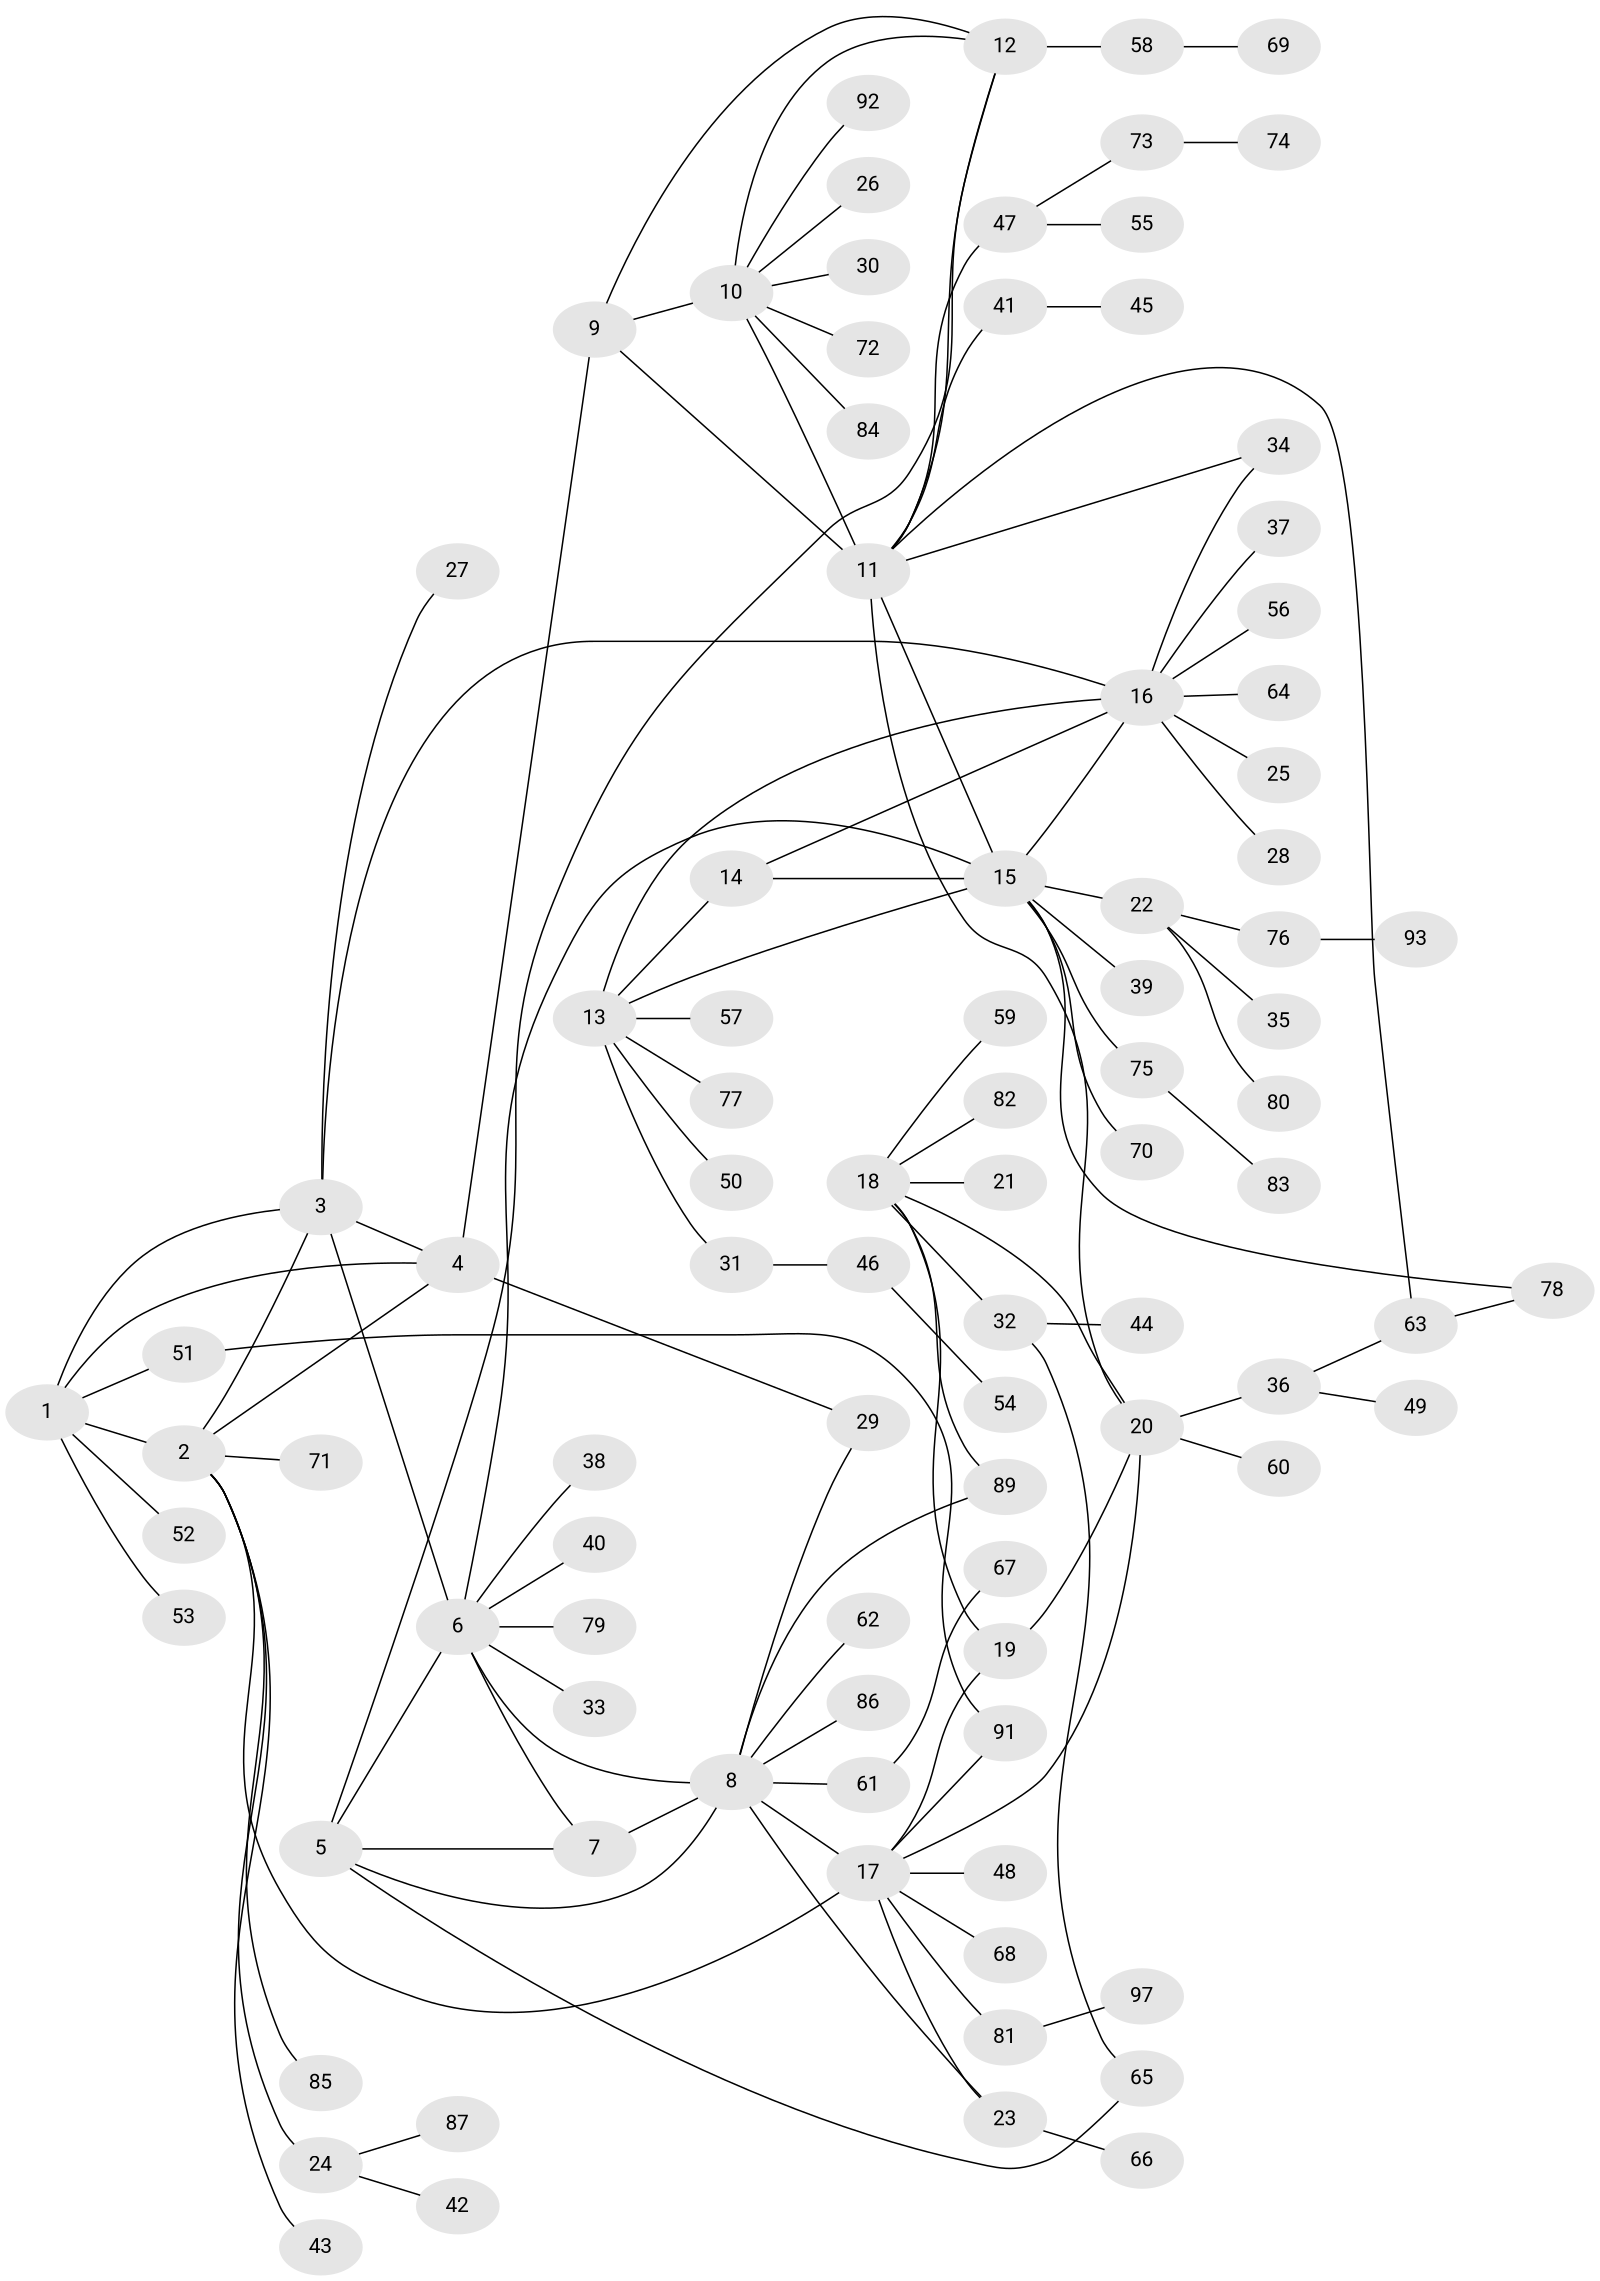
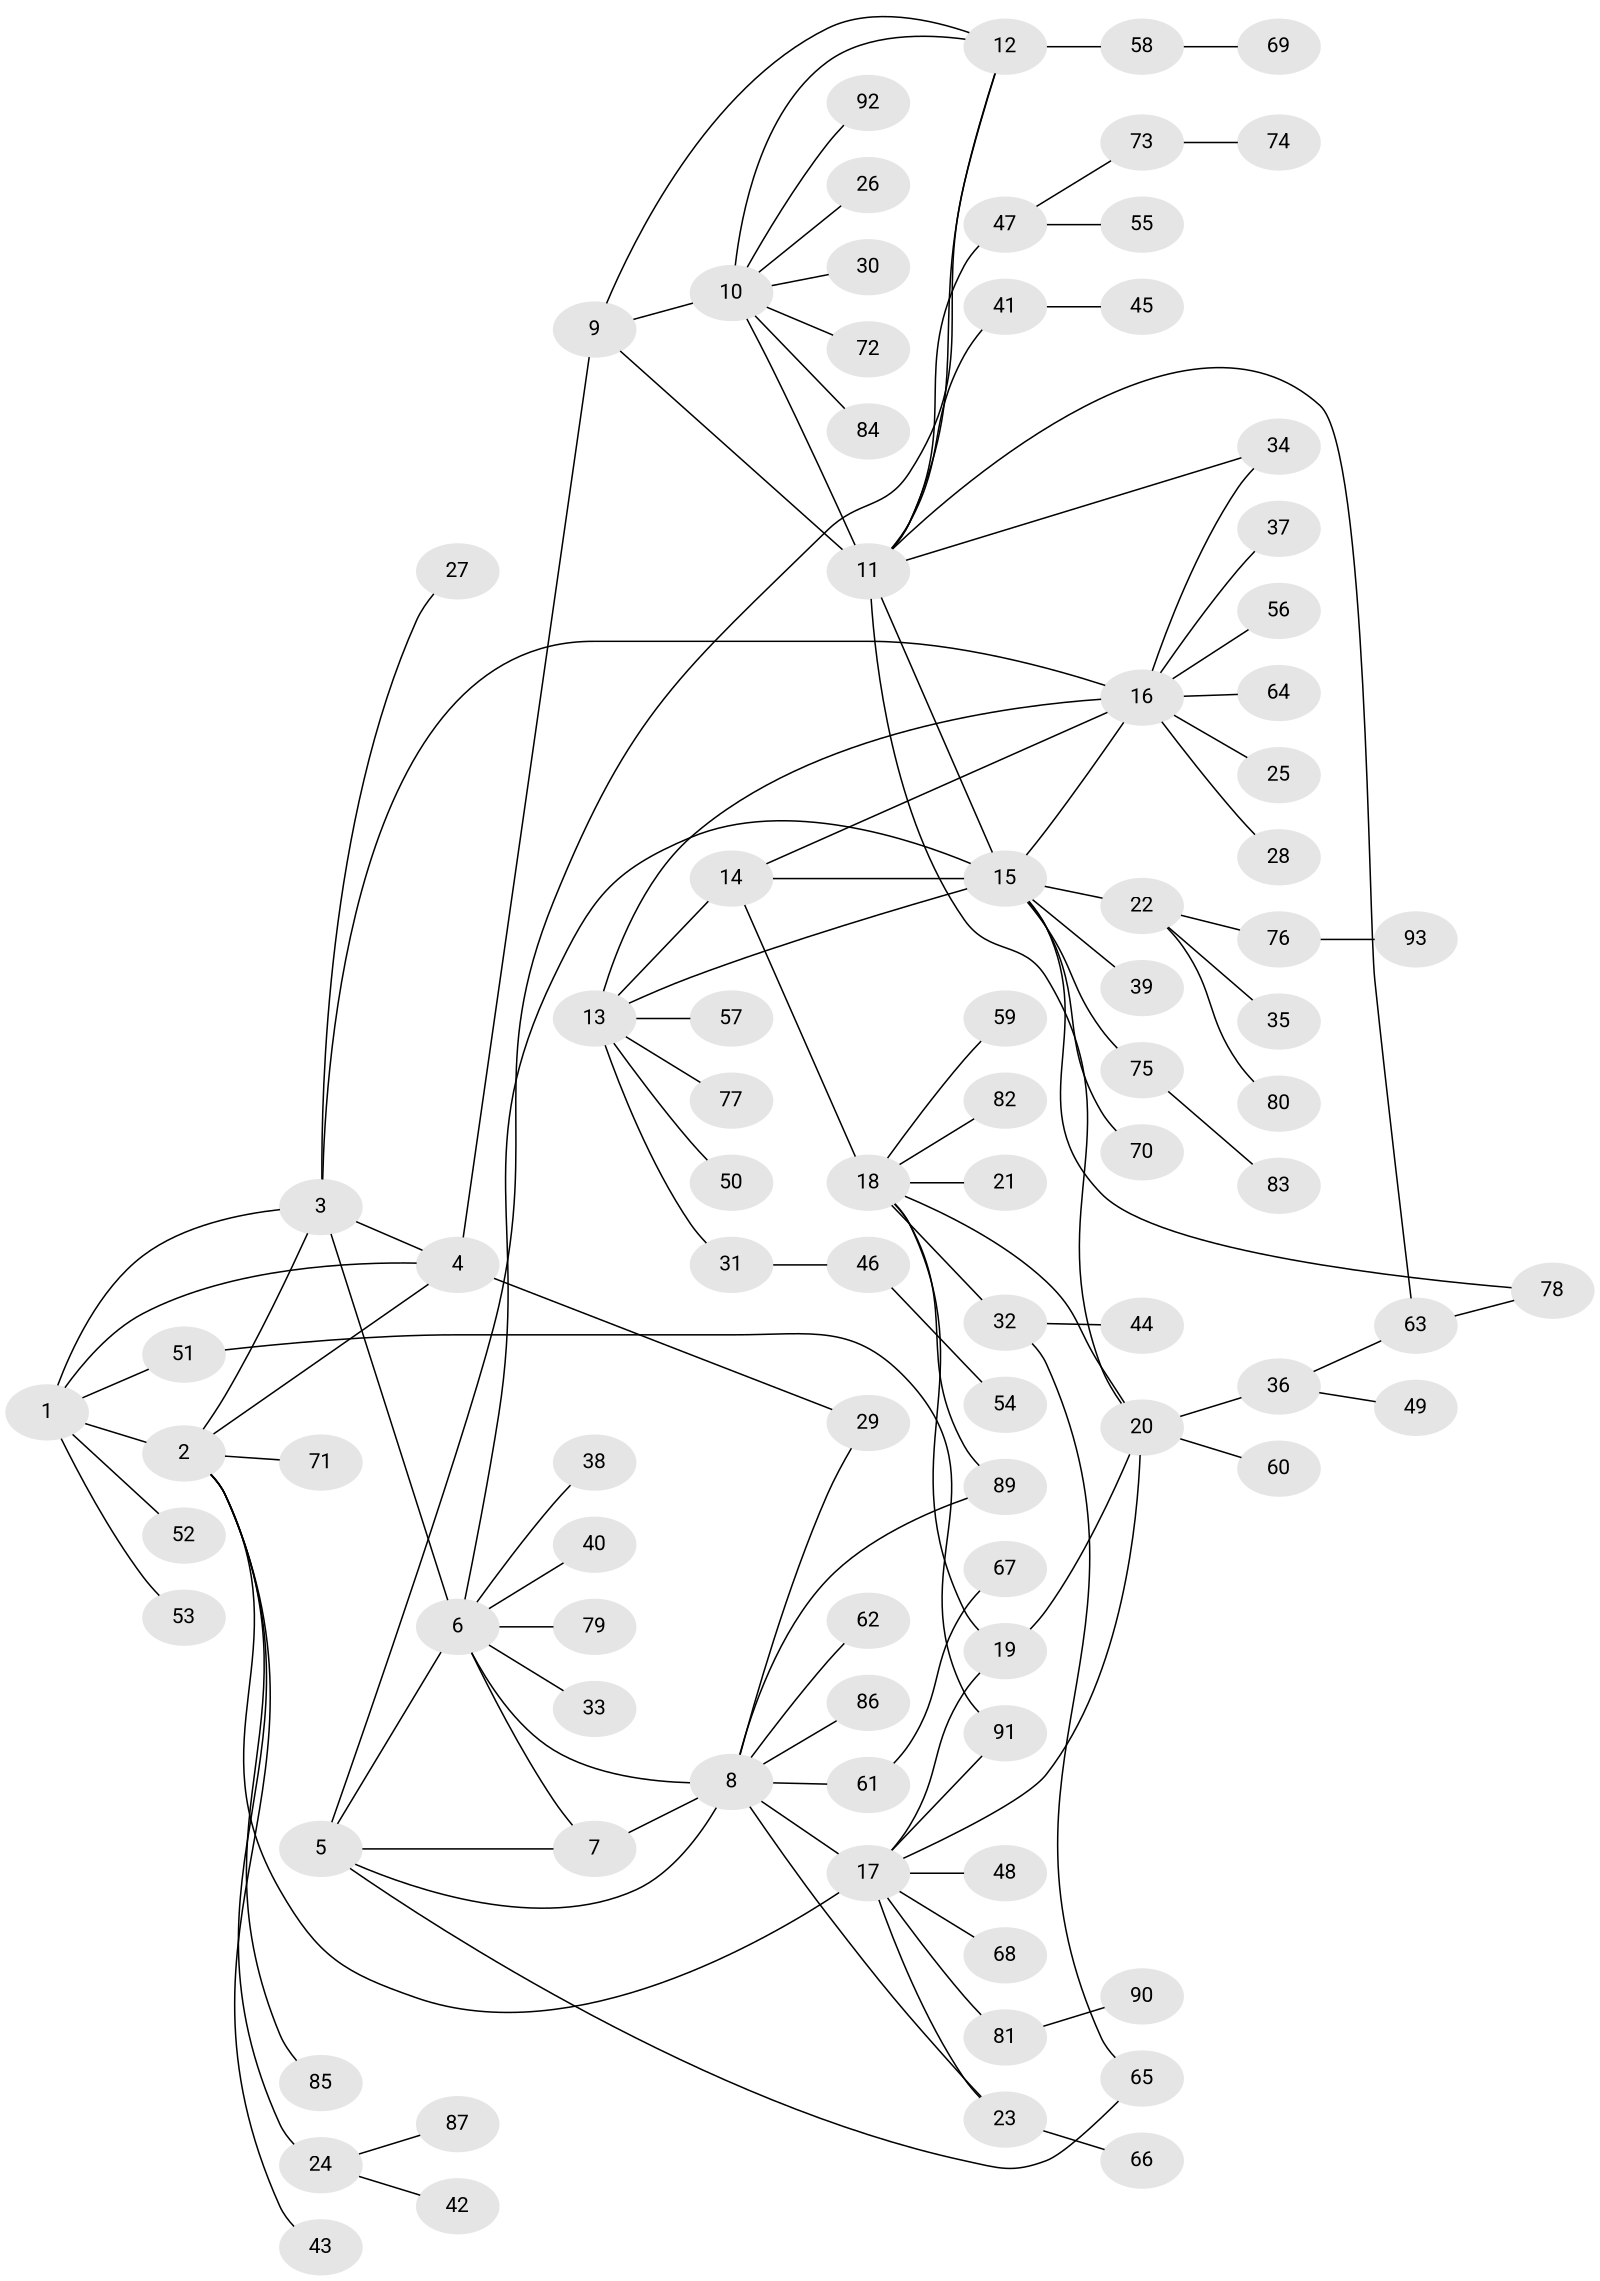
none -> (800, 1031)
(1142, 1996) -> (1142, 1996)
